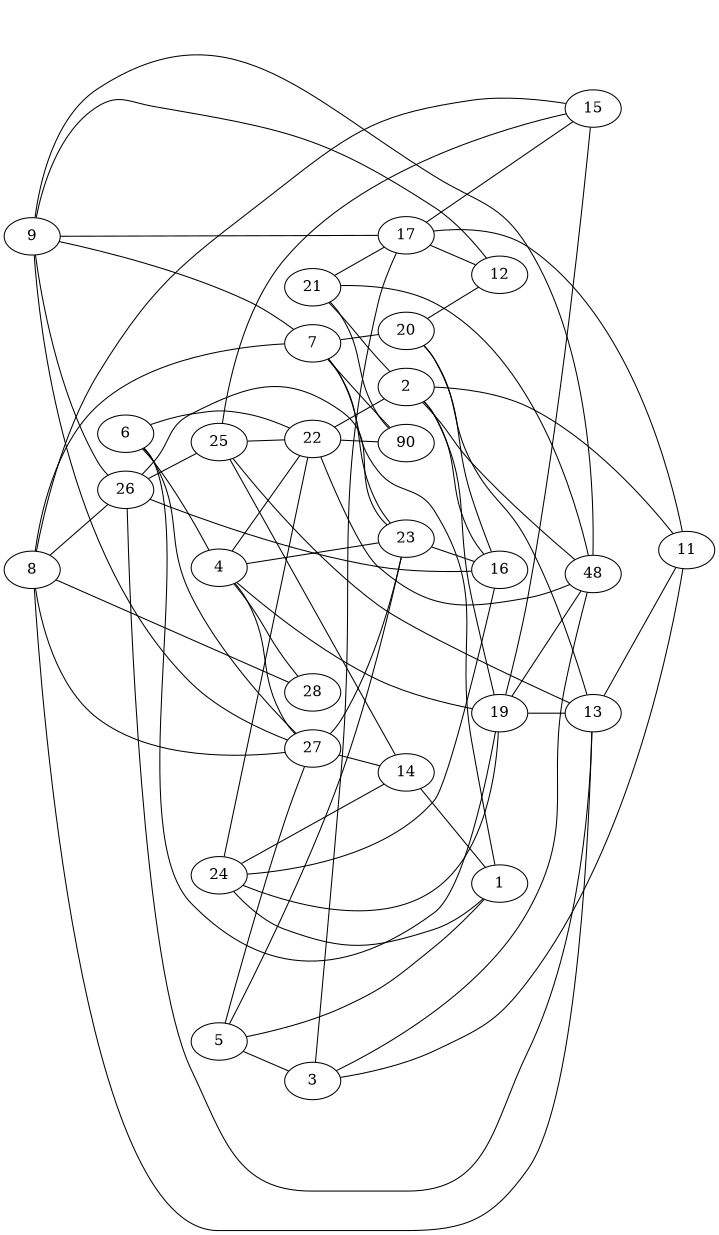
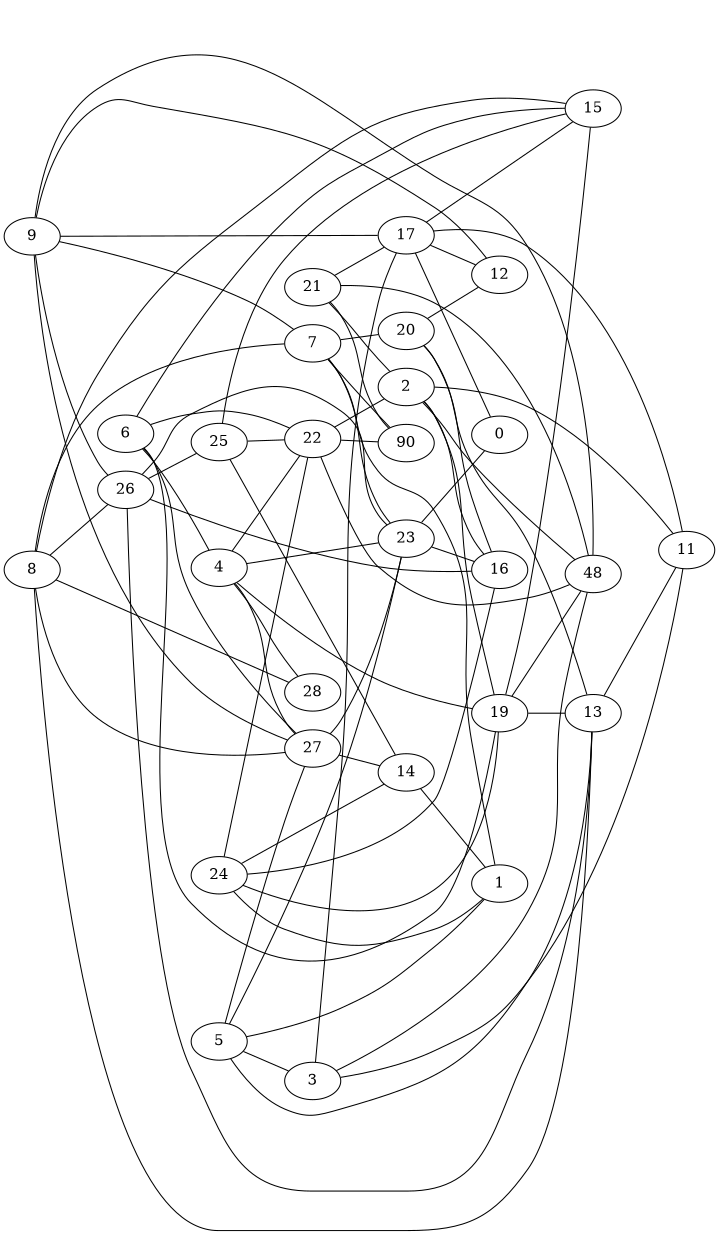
none -> (308, 199)
none -> (500, 435)
(382, 607) -> (486, 1035)
